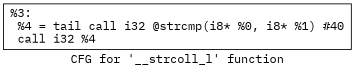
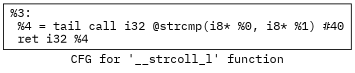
(53, 39) -> (50, 39)
